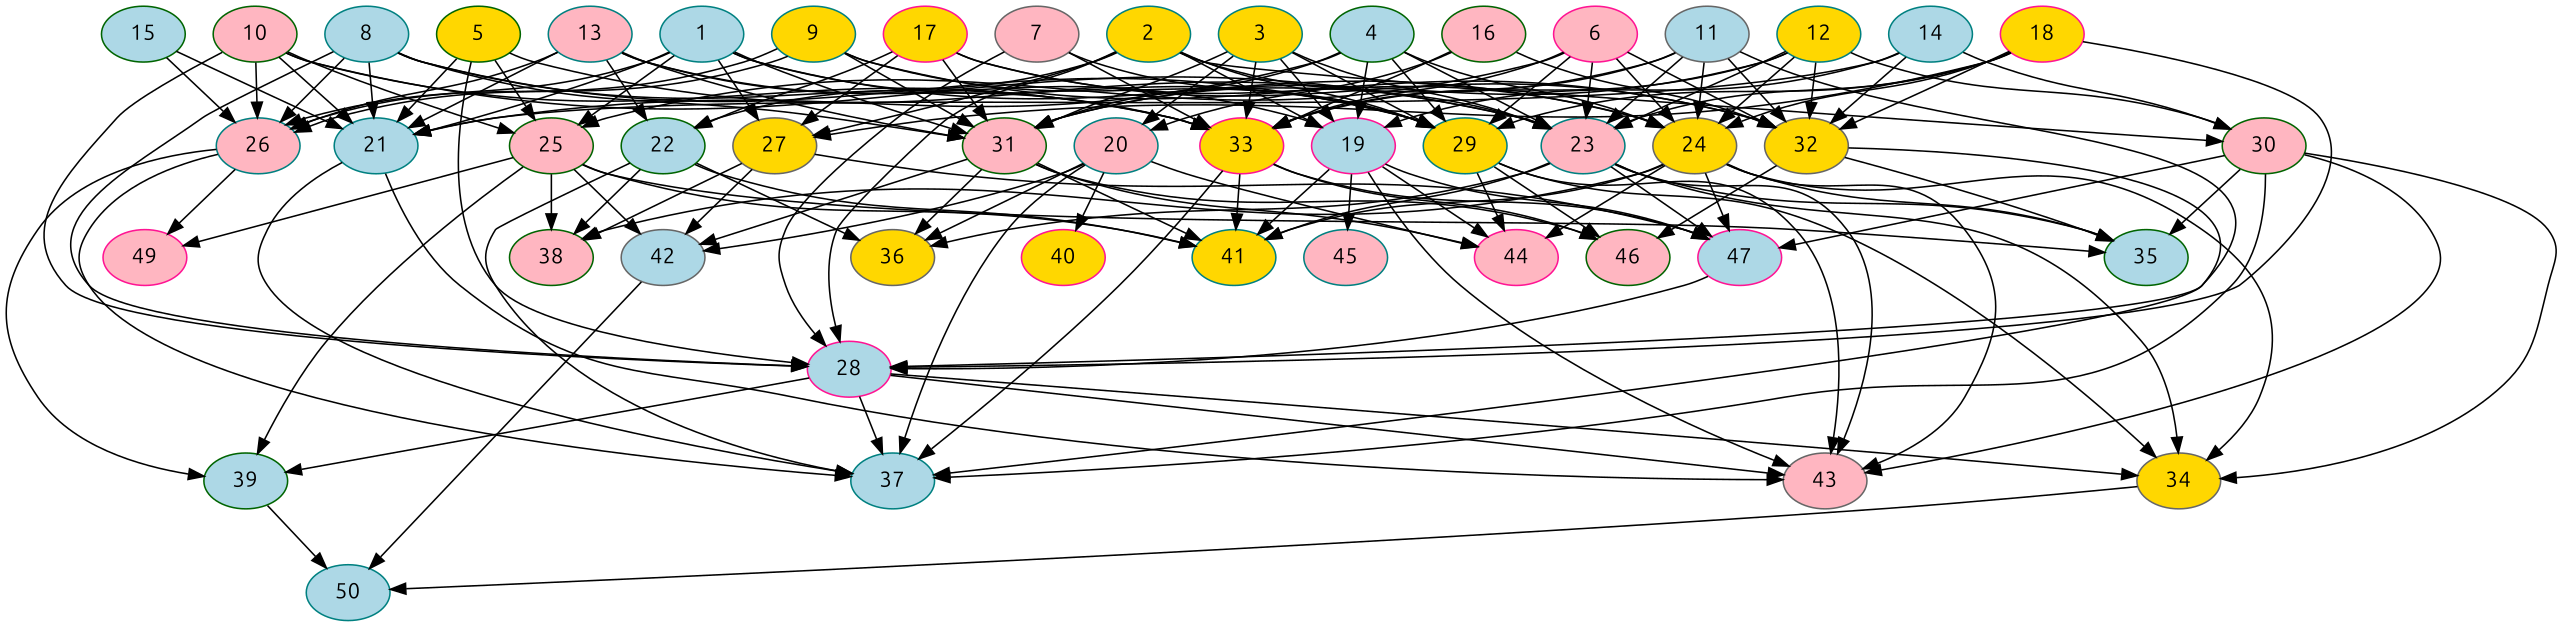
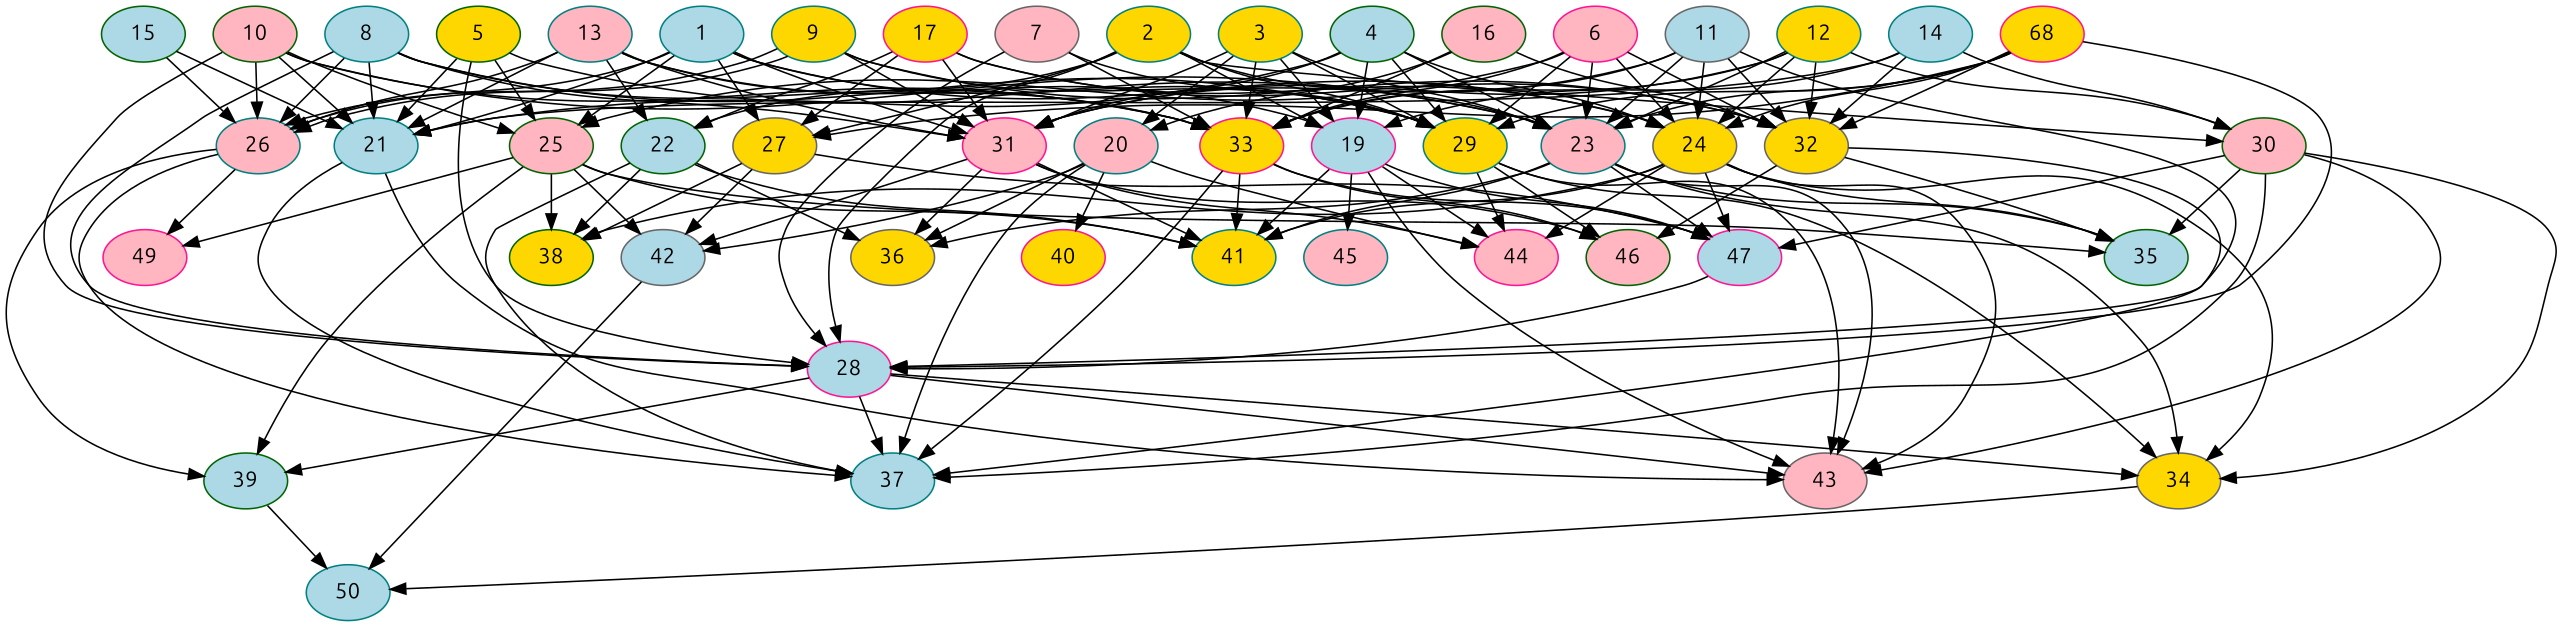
(2042, 34) -> (2042, 34)
(1004, 146) -> (1004, 146)
(551, 258) -> (551, 258)
